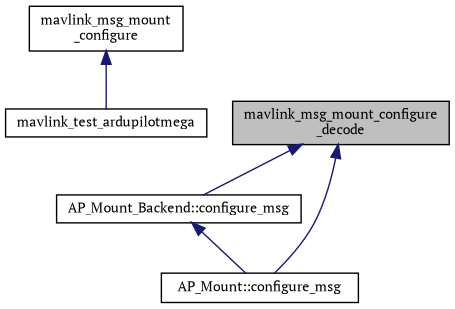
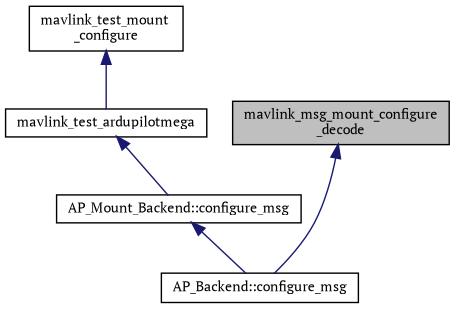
(106, 29) -> (106, 29)
(246, 173) -> (147, 171)
(260, 288) -> (260, 288)
